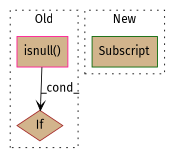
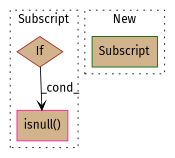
(44, 20) -> (44, 20)
(41, 85) -> (41, 84)
